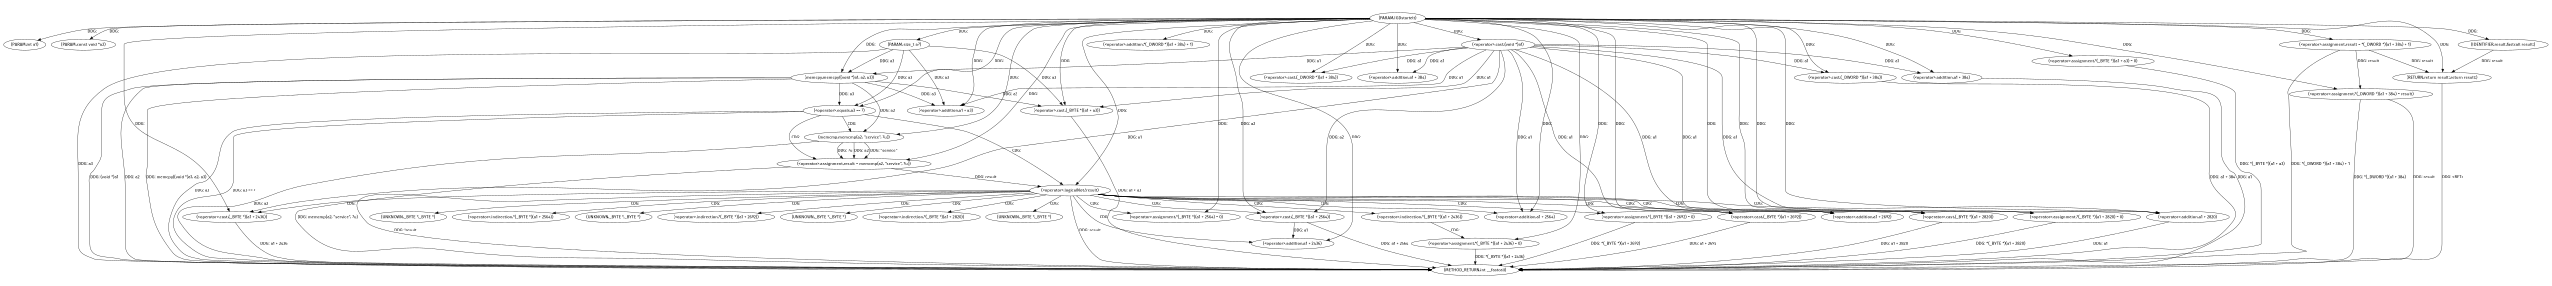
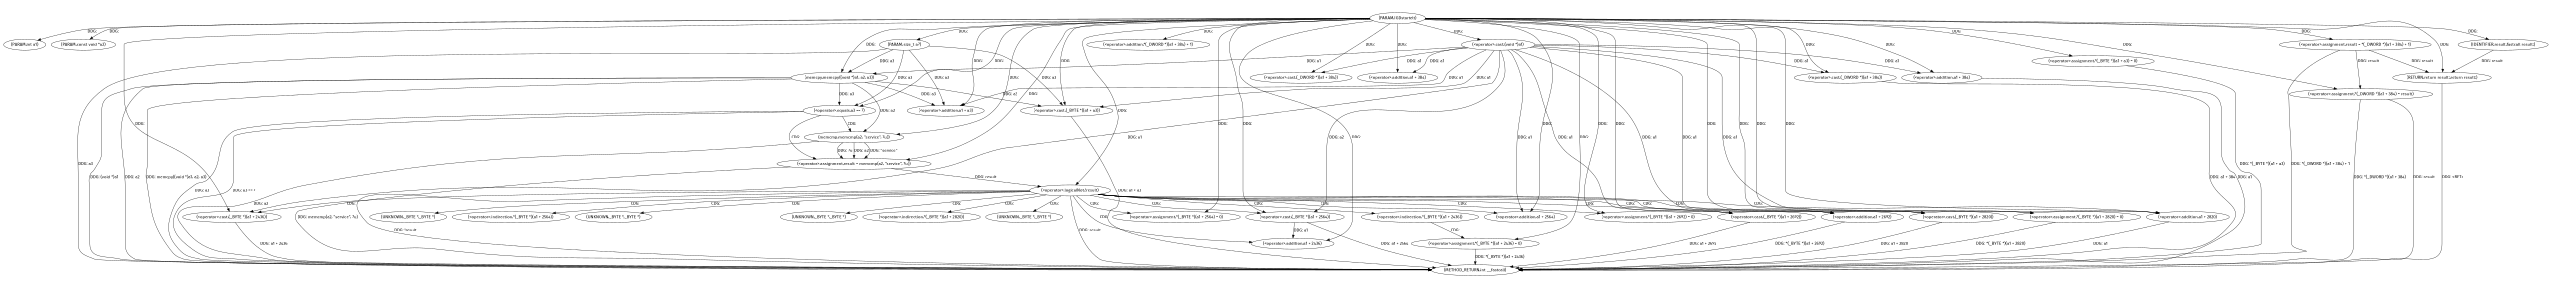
(1248, 124) -> (1248, 124)
(968, 132) -> none
(716, 217) -> none
(1569, 246) -> (1683, 254)
